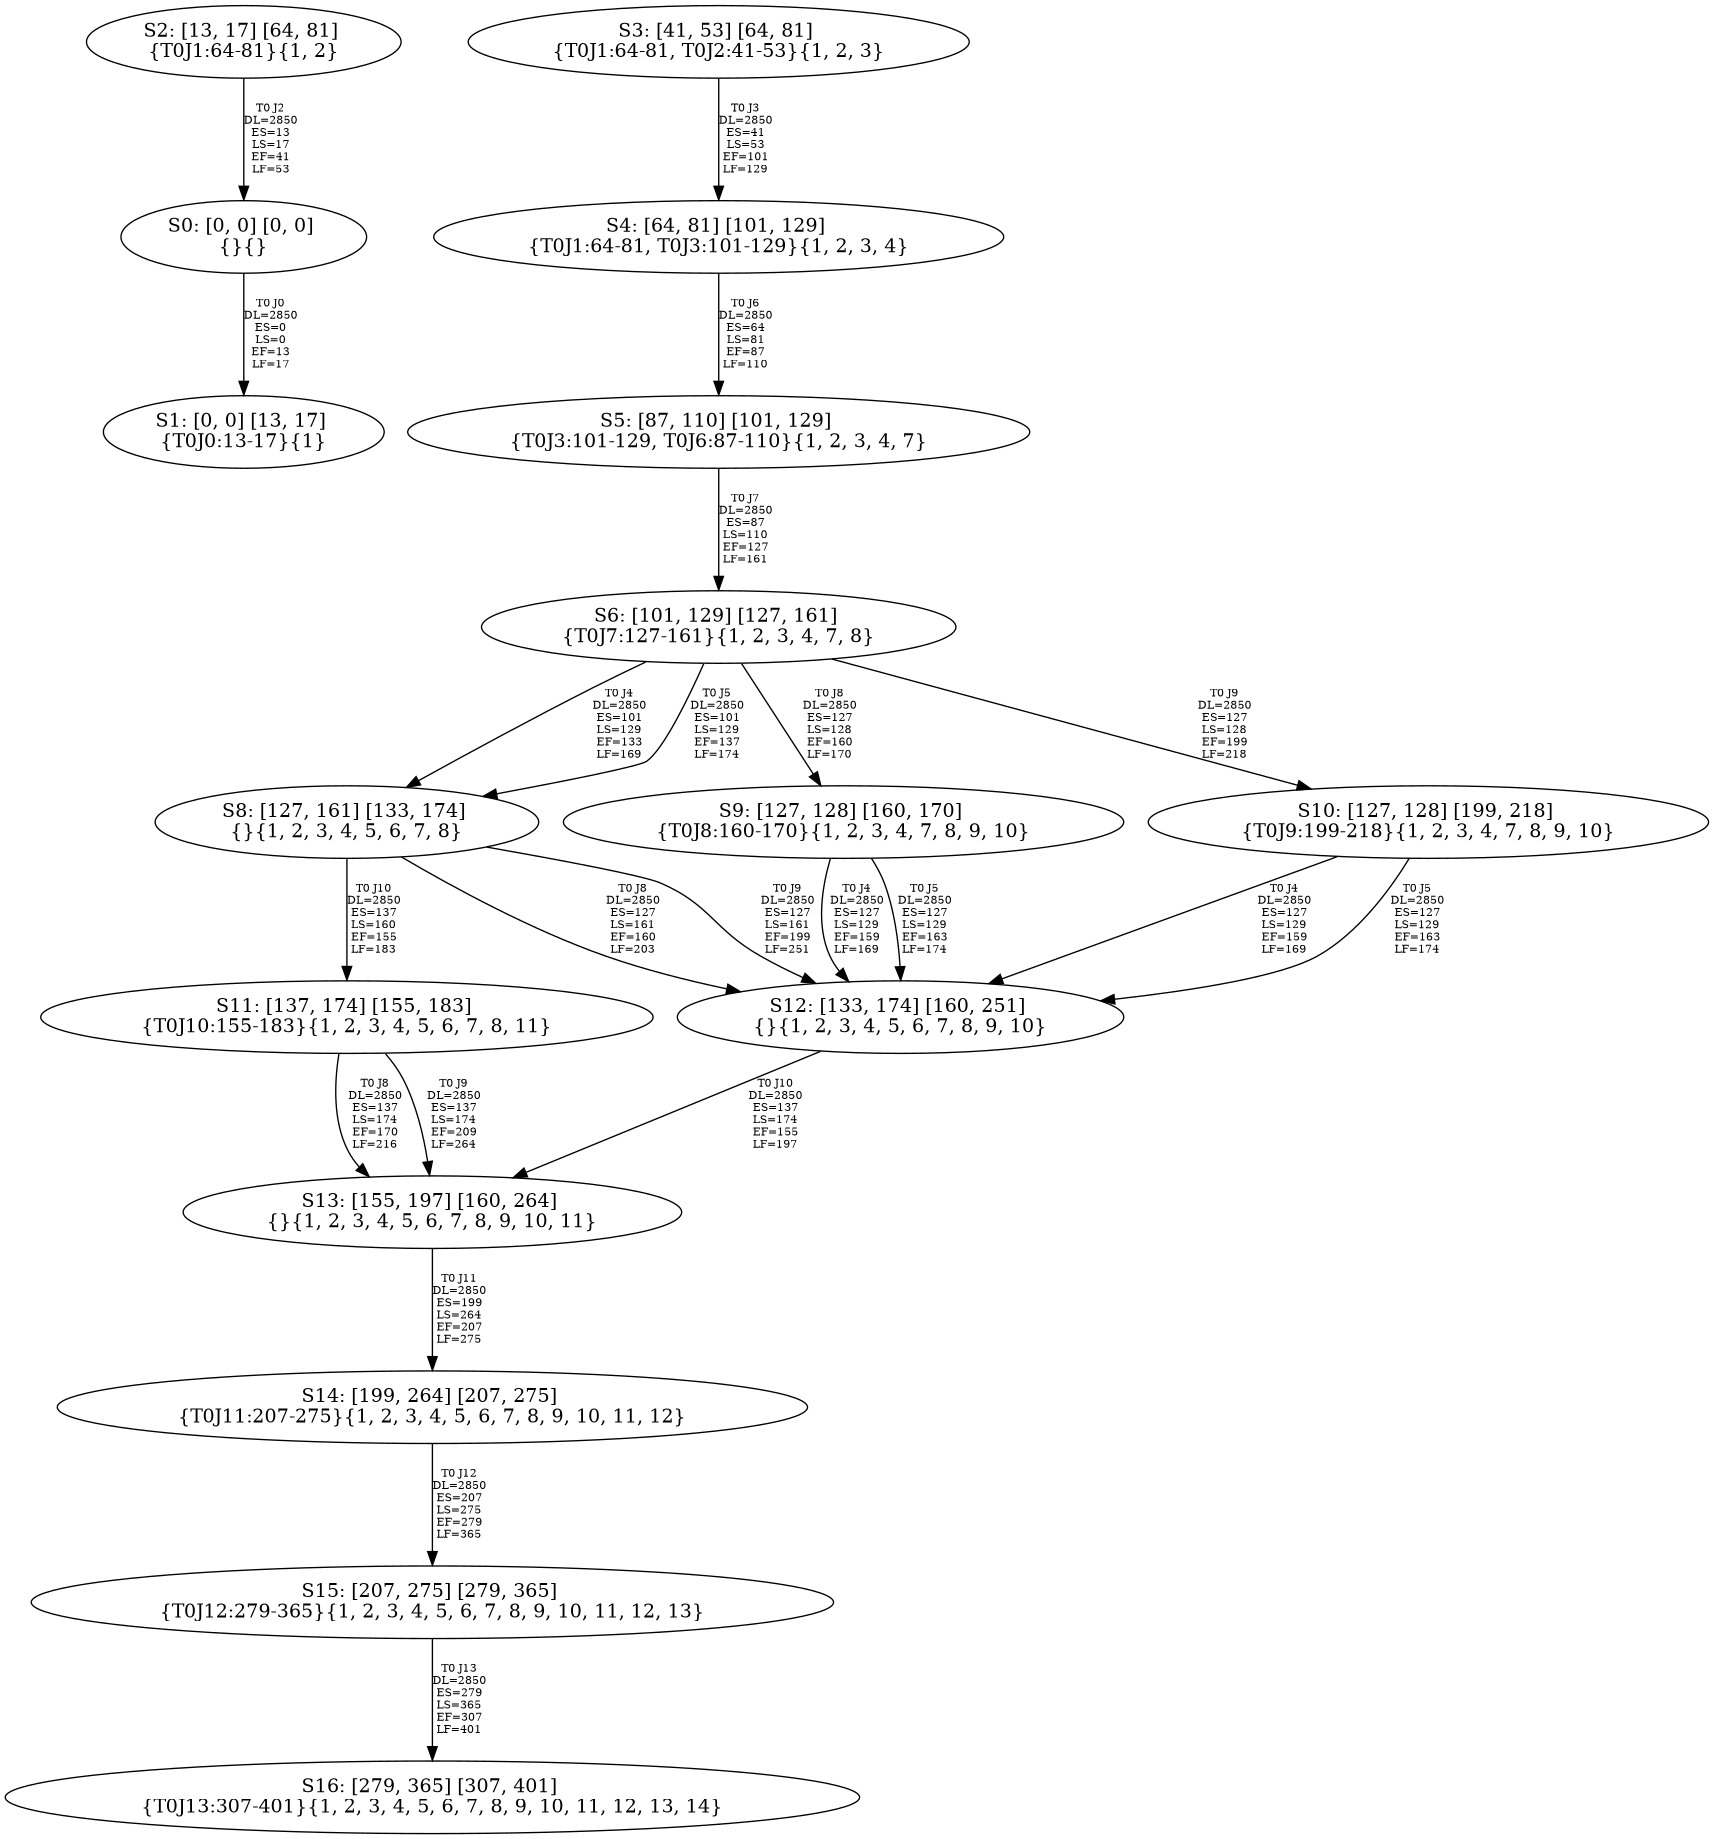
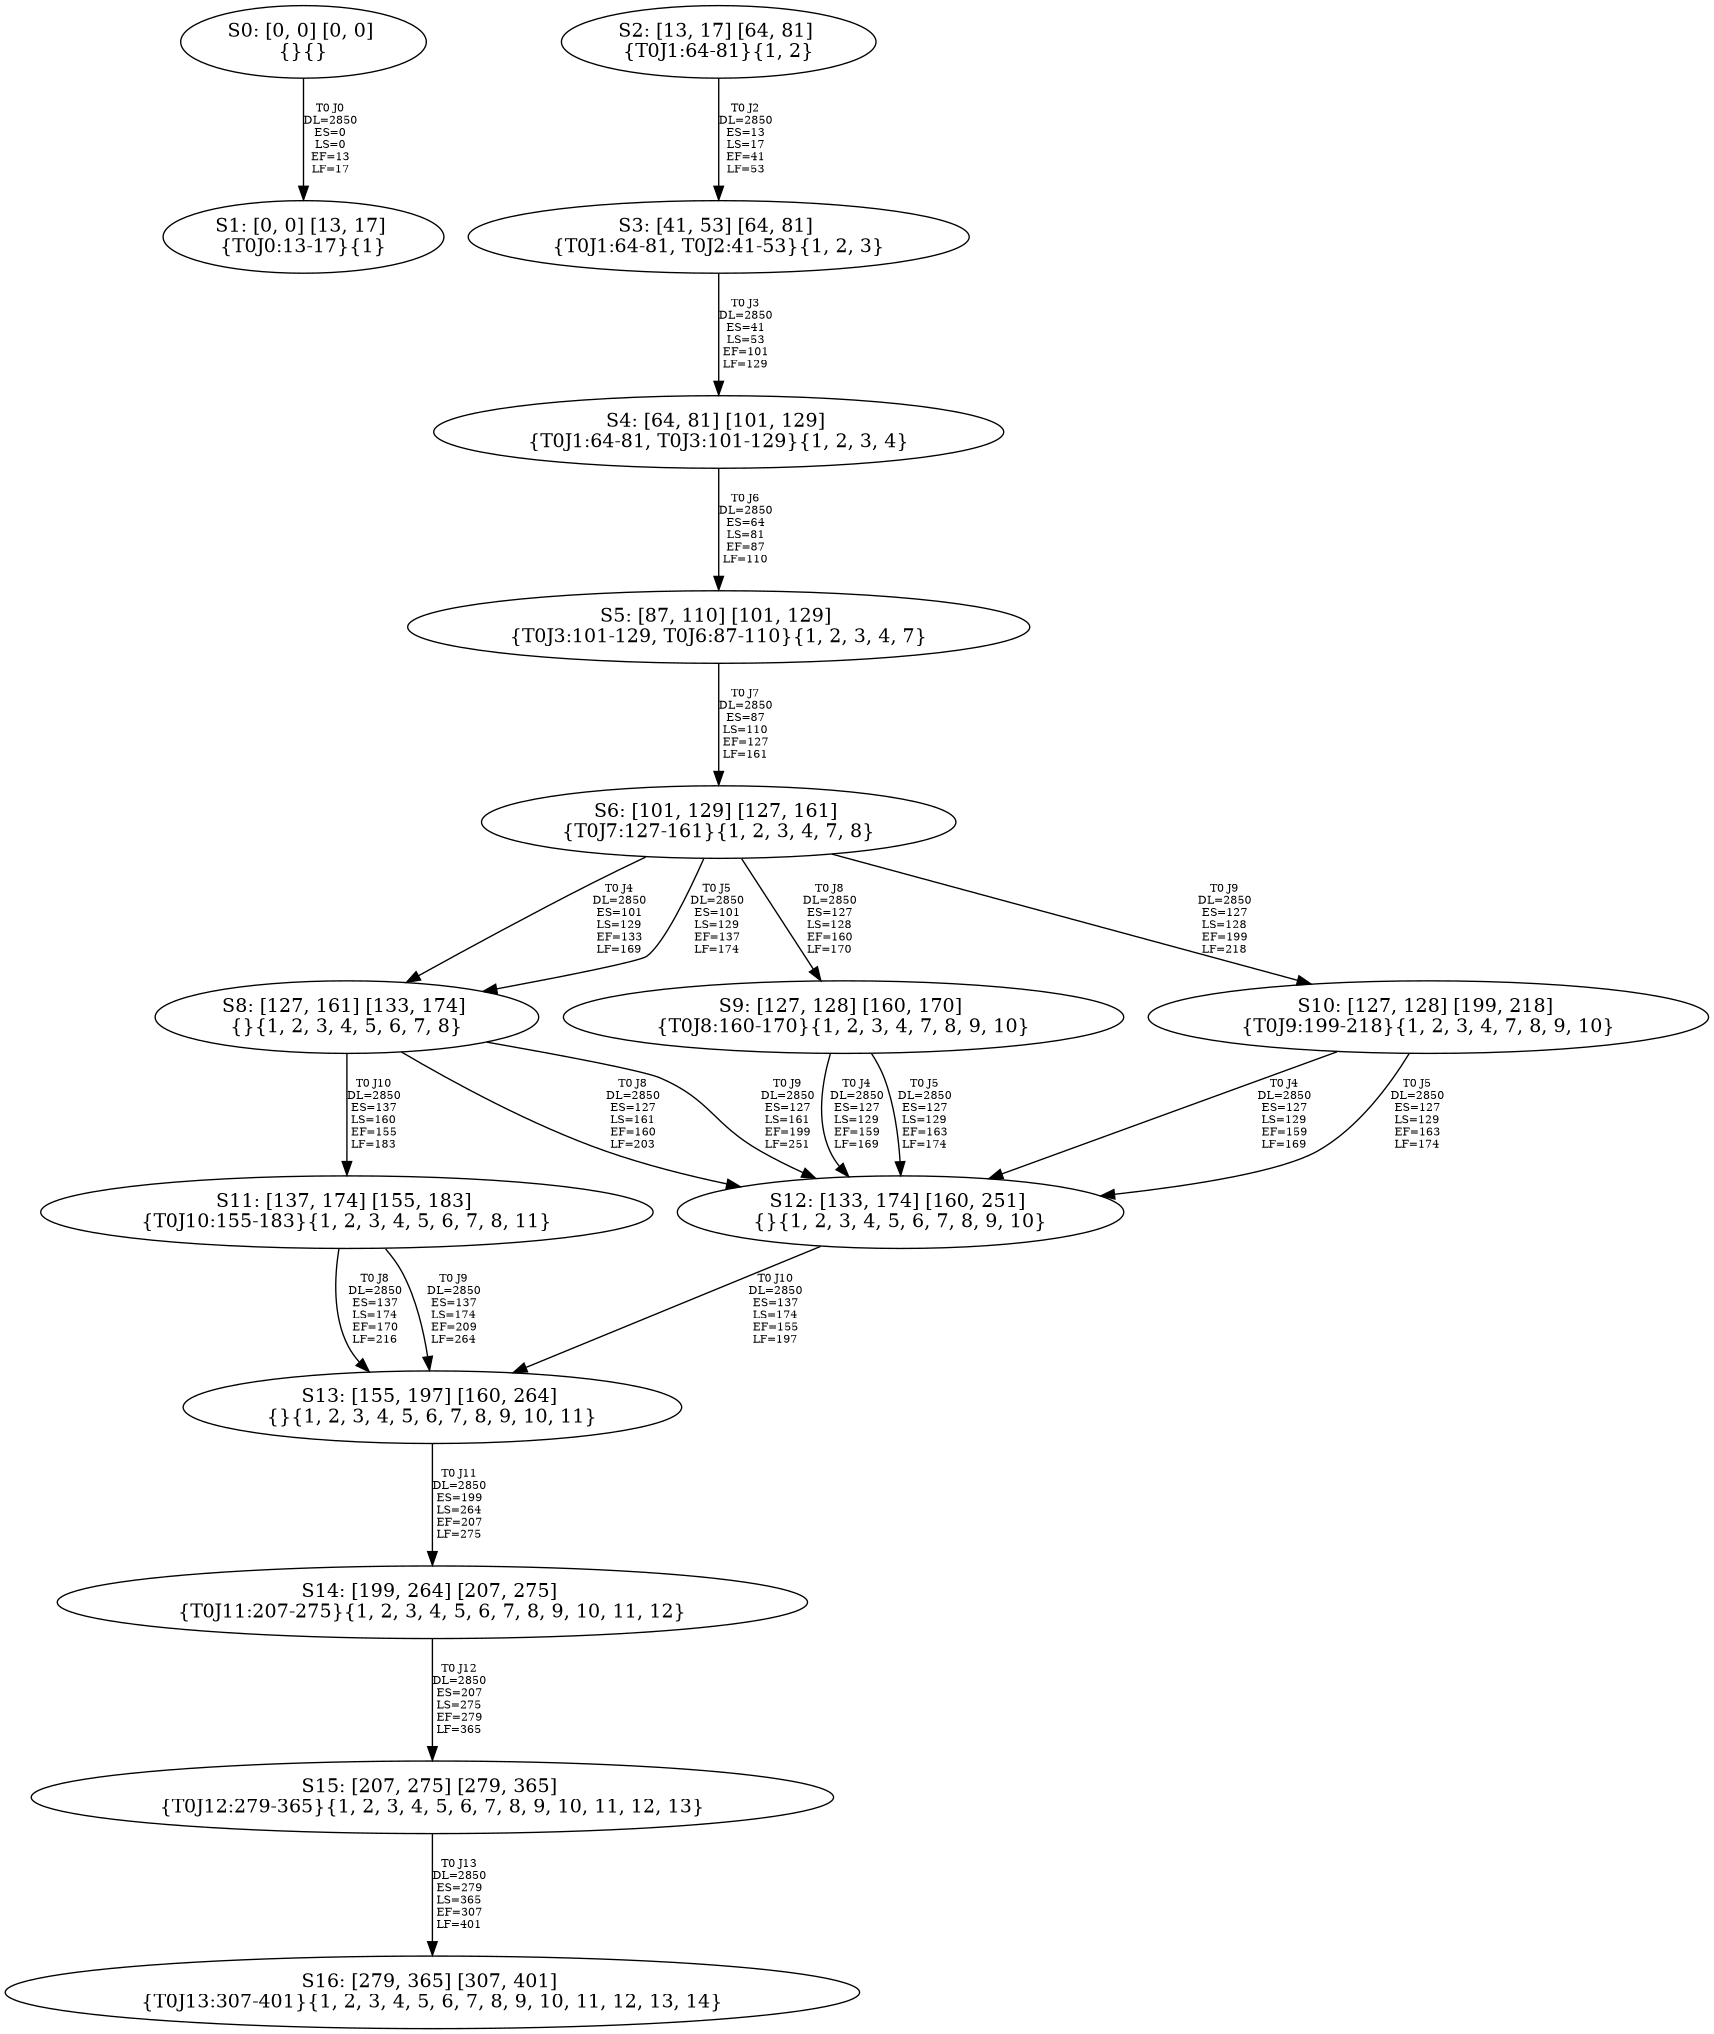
(244, 132) -> (719, 132)
